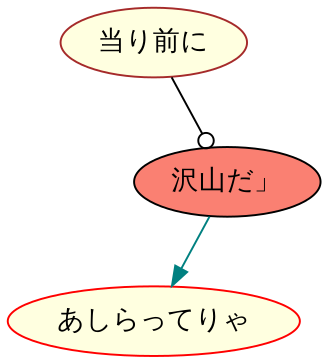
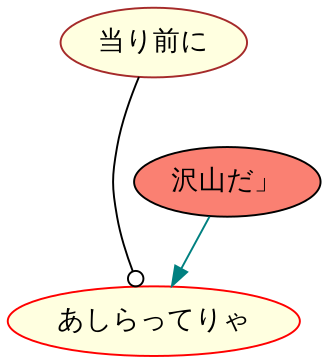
(187, 106) -> (113, 173)
